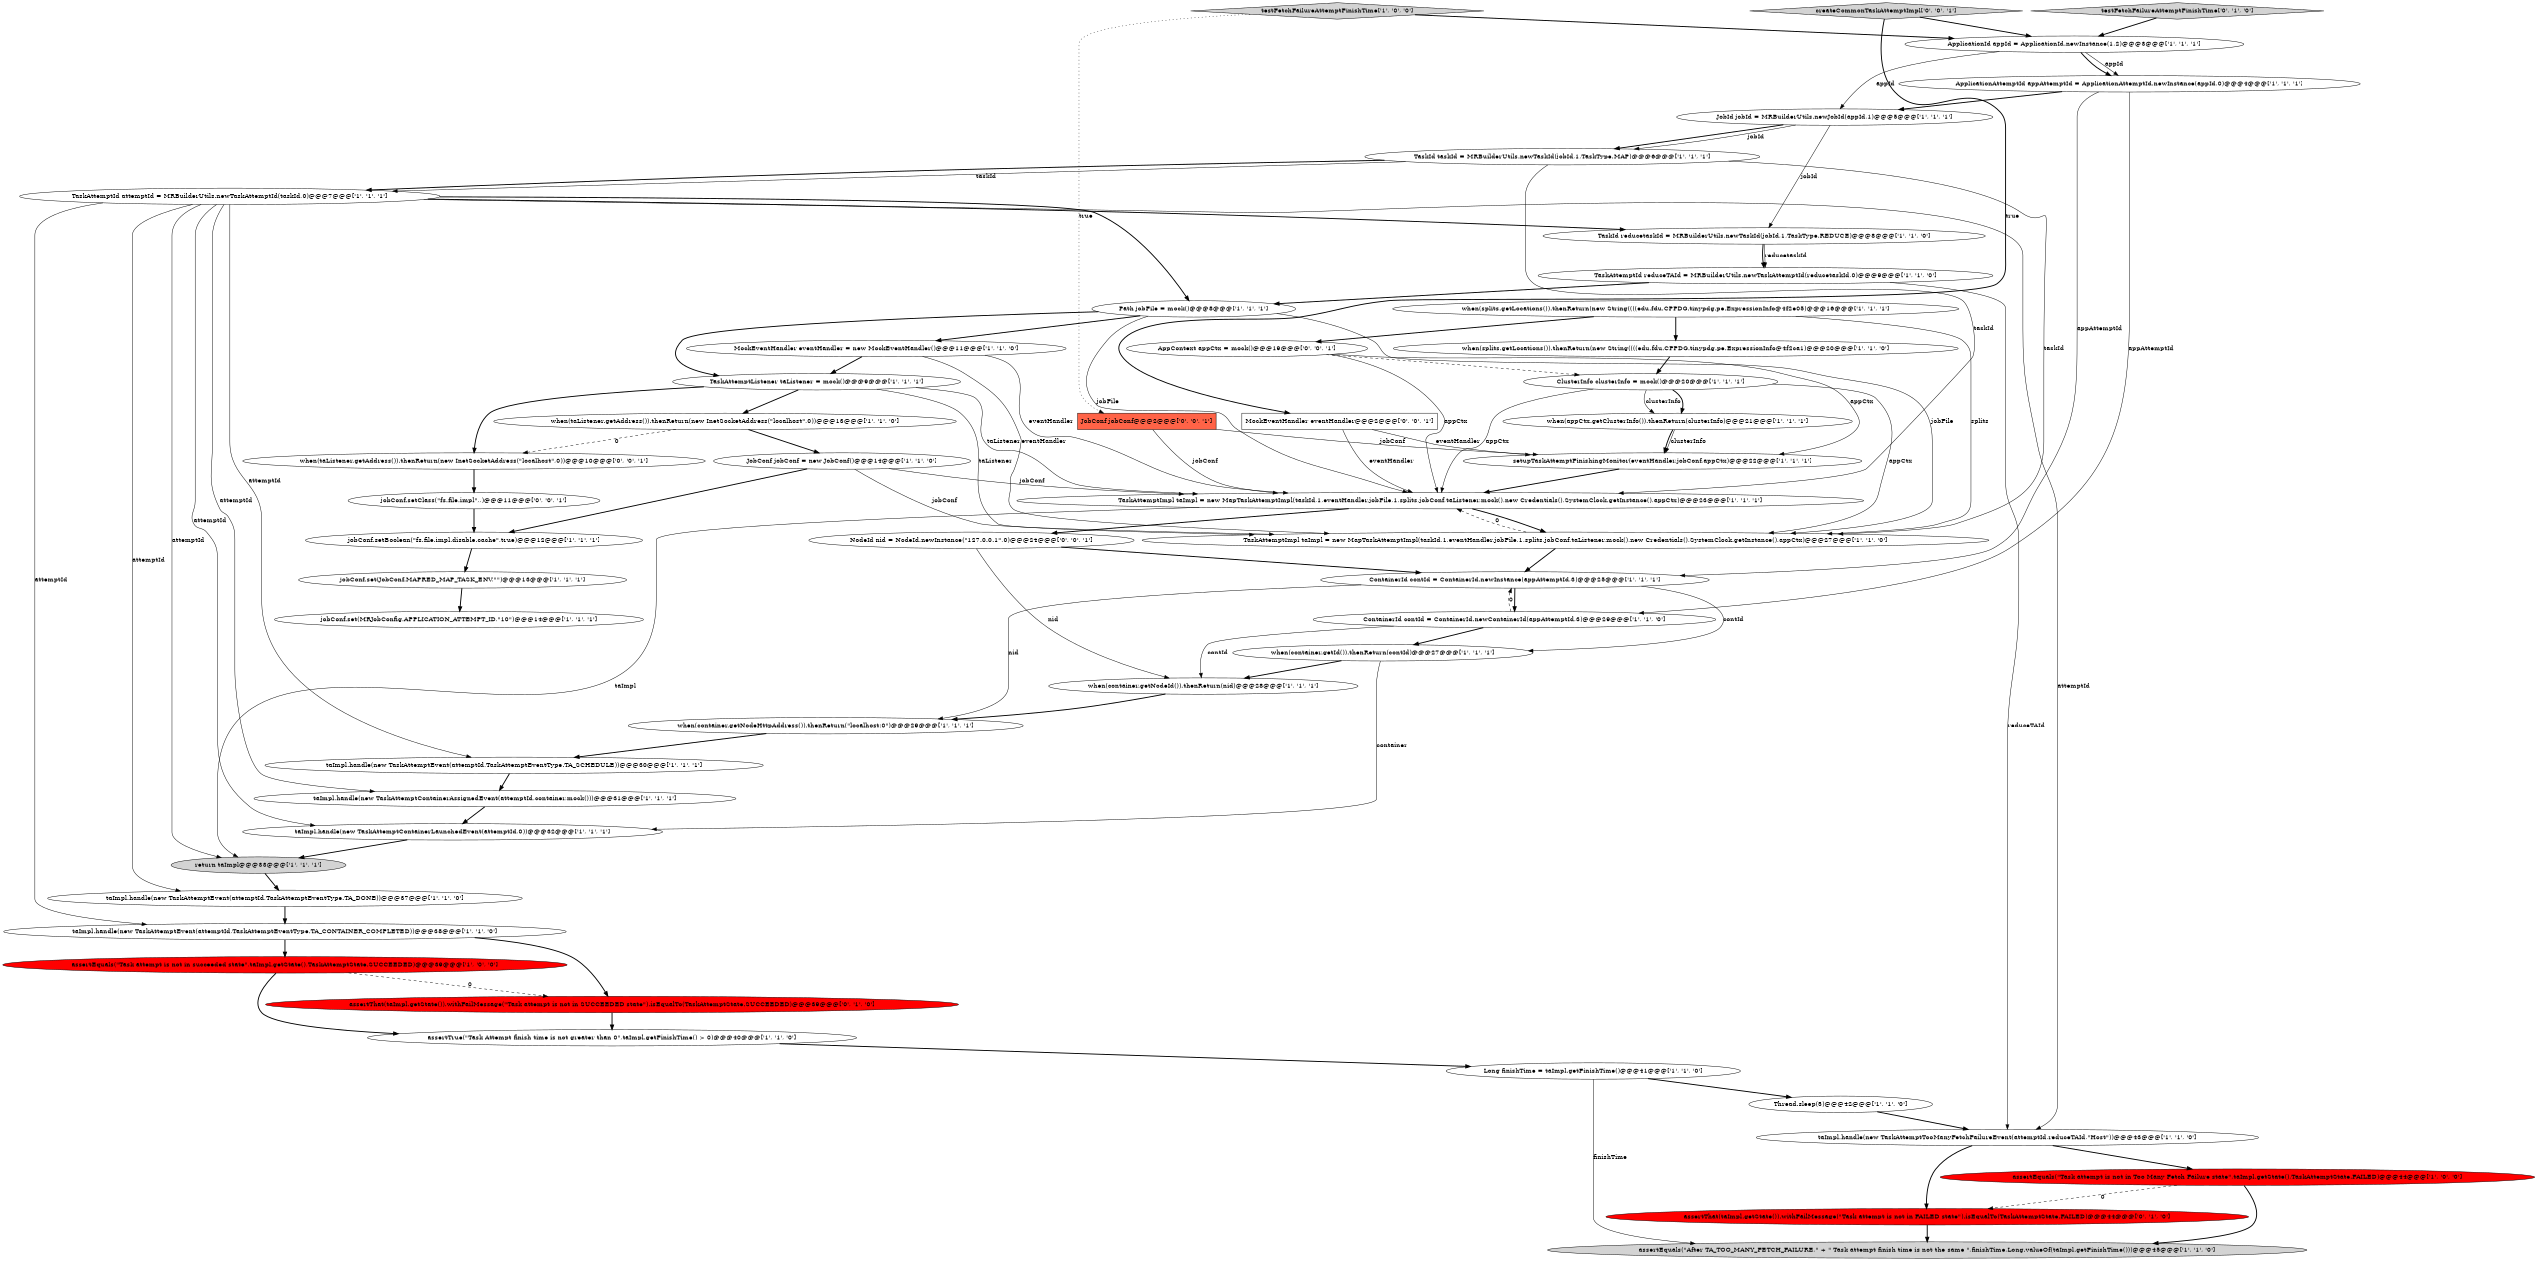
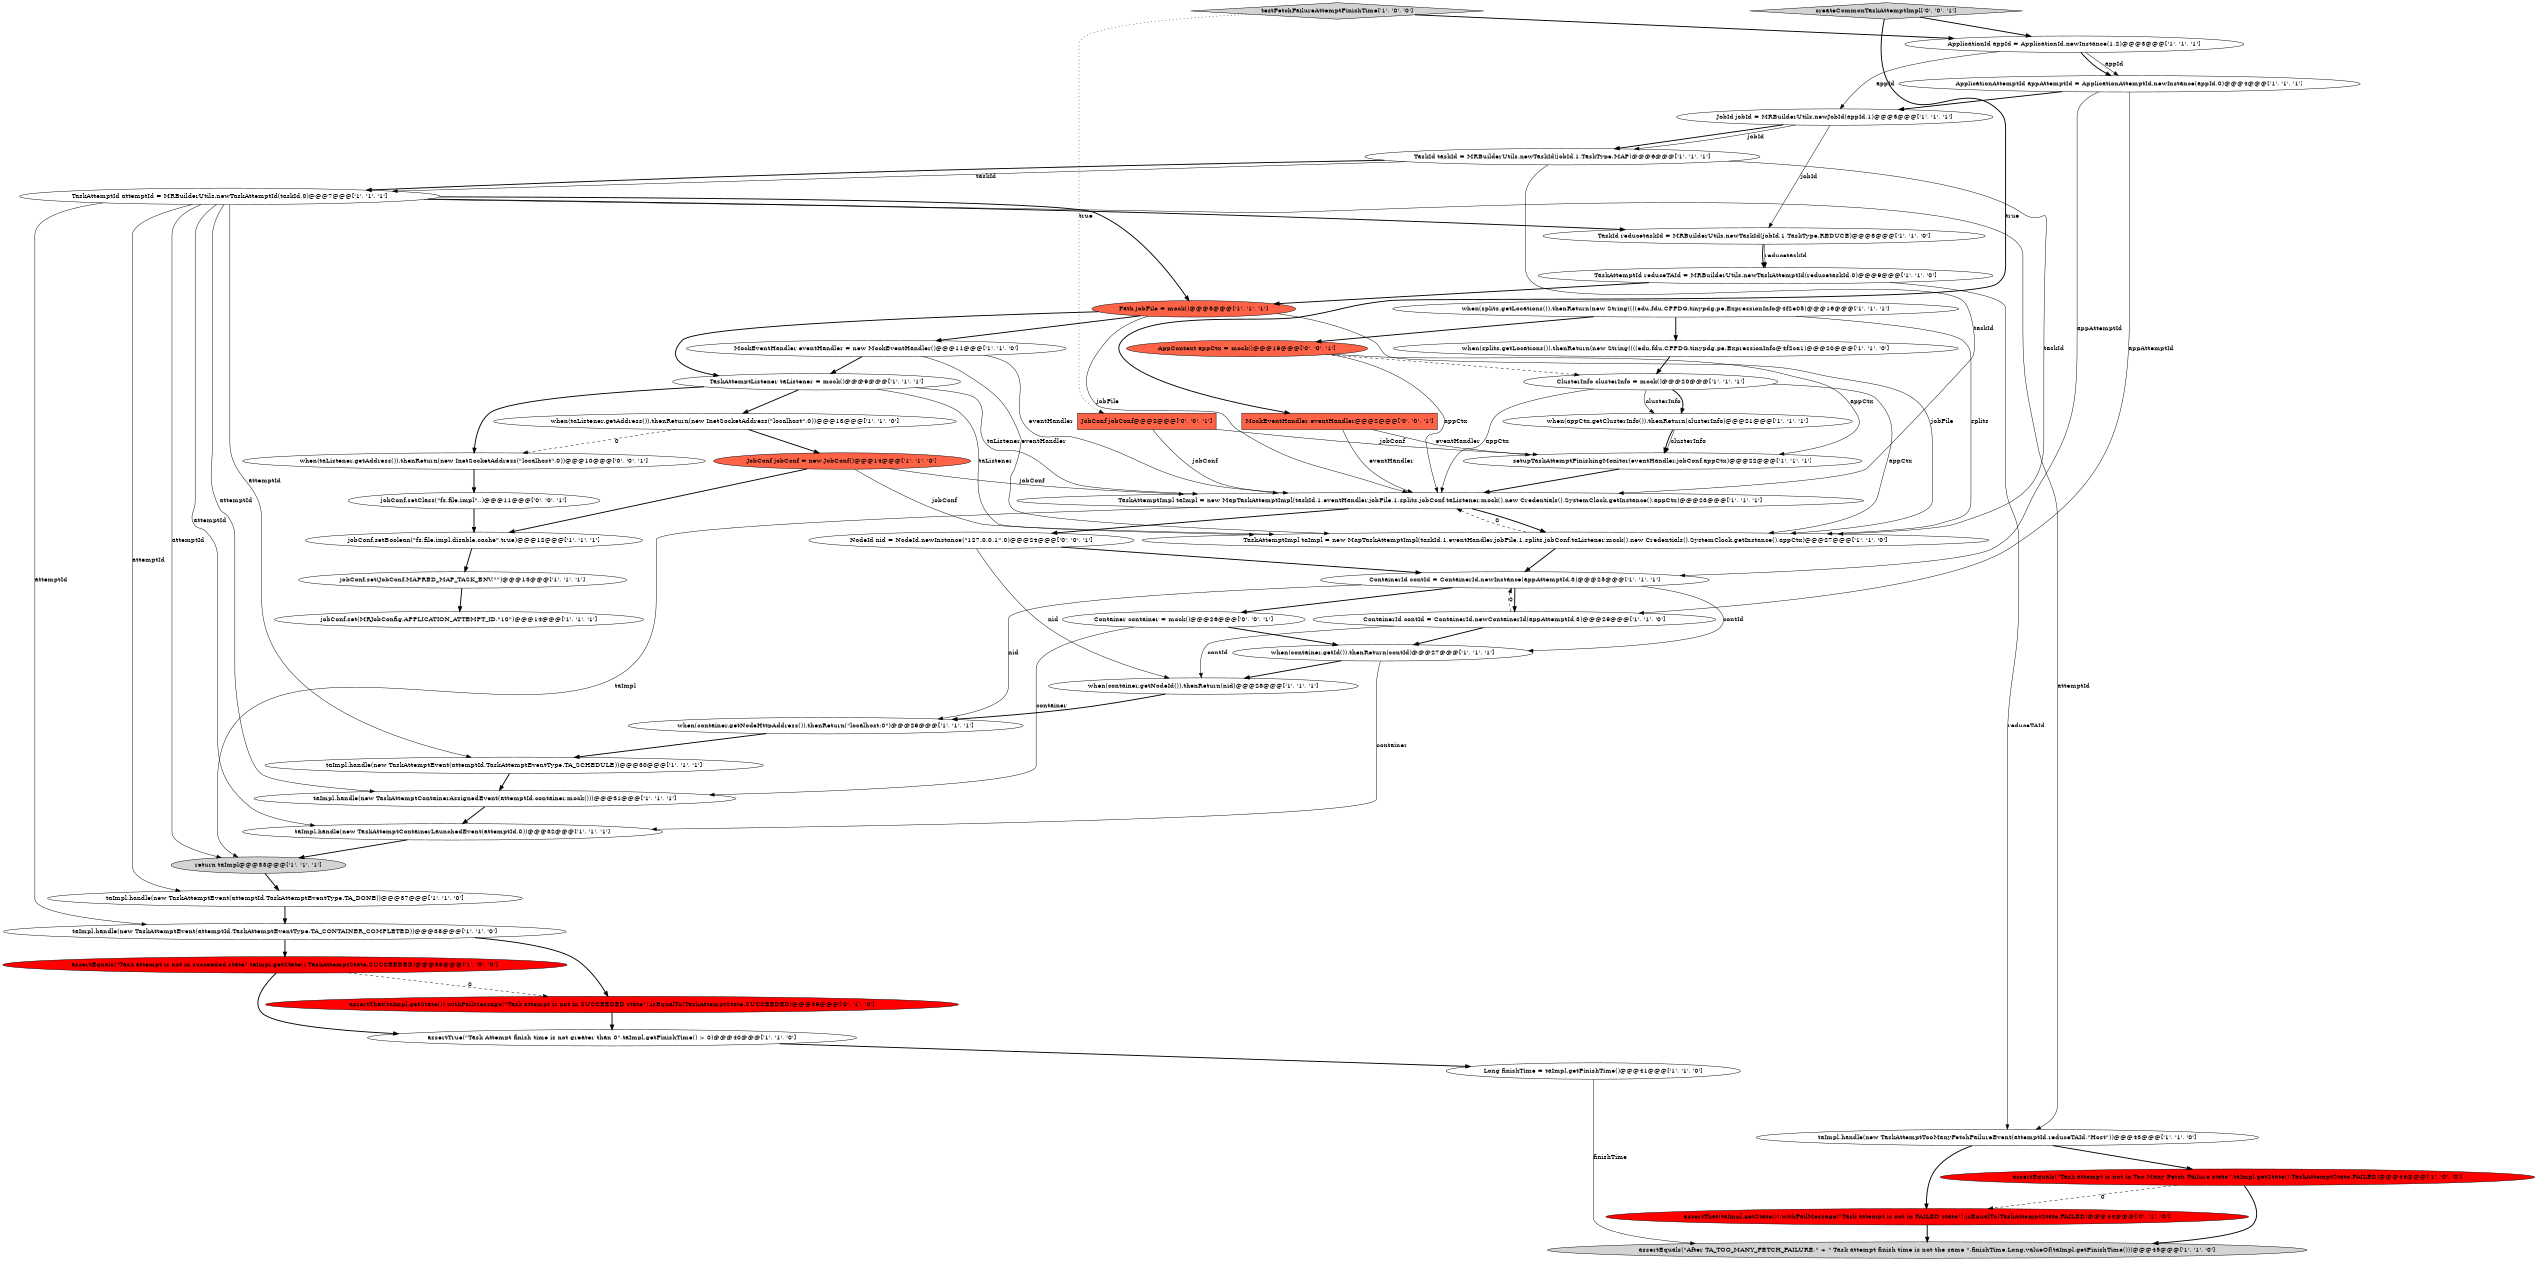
(2177, 11) -> none
(1194, 309) -> (1194, 309)
(1247, 348) -> (1247, 348)
(1340, 421) -> (1340, 421)
(842, 461) -> (842, 461)
none -> (1184, 620)
(1841, 1104) -> none
